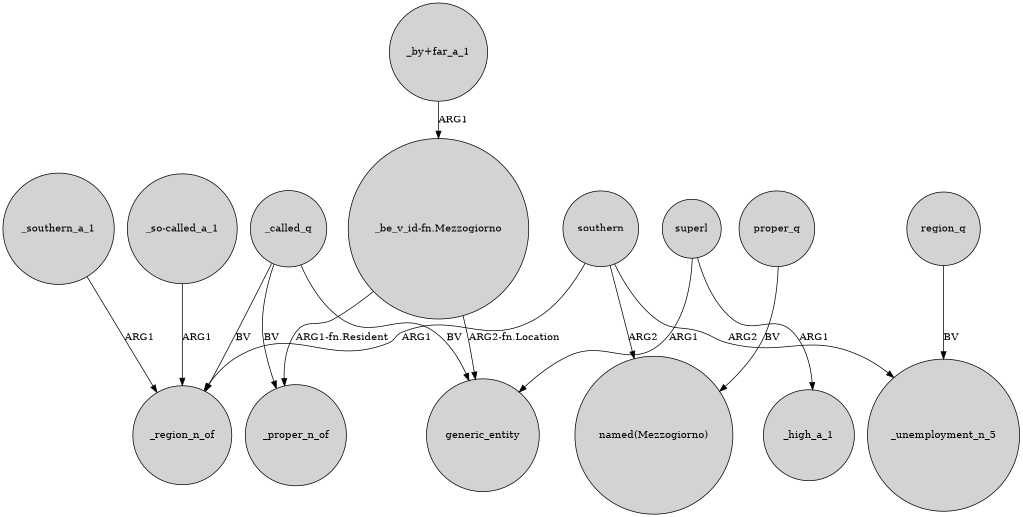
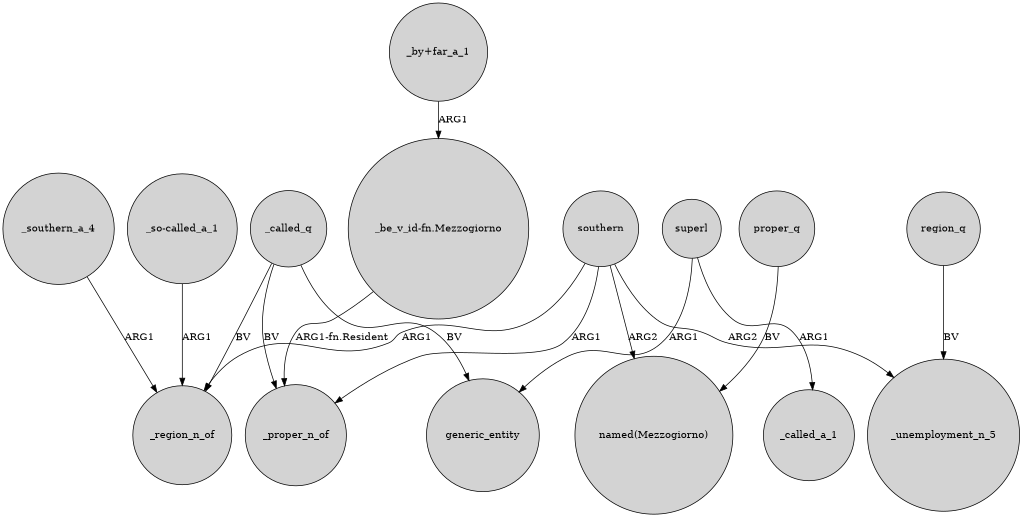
(59, 229) -> (59, 229)
(469, 344) -> none
none -> (491, 353)
(809, 435) -> (809, 435)
